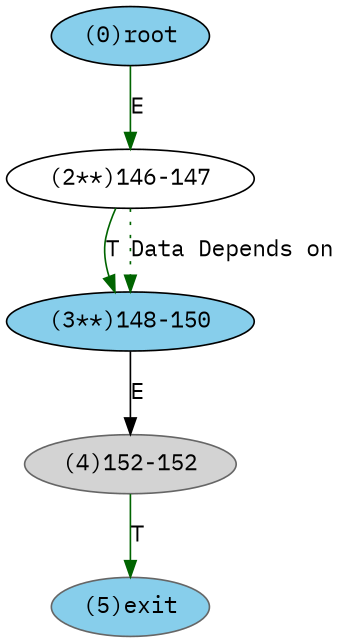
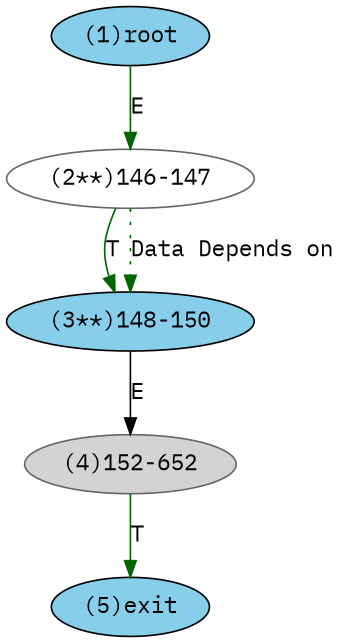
(130, 36) -> (130, 36)
(130, 179) -> (130, 179)
(130, 464) -> (130, 464)
(130, 607) -> (130, 607)
